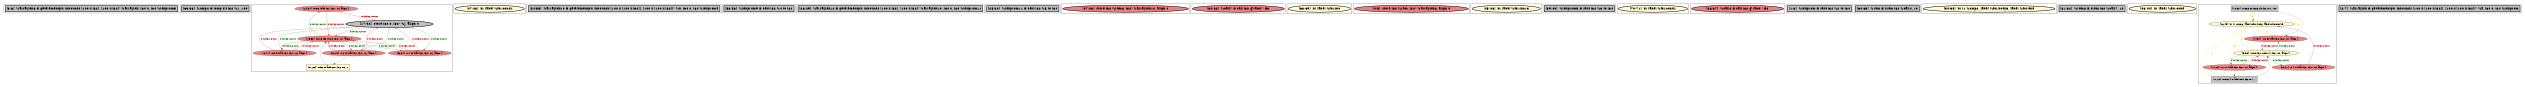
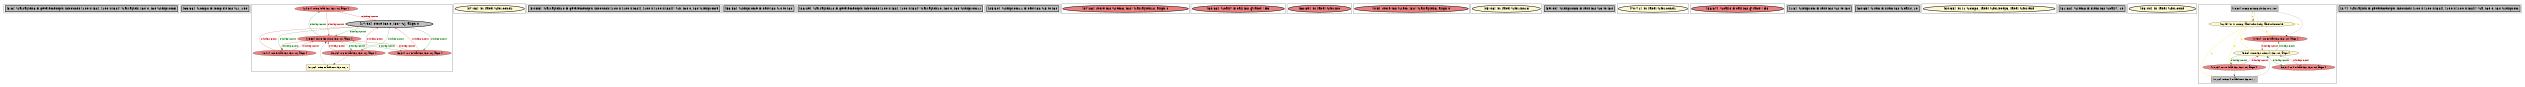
(1319, 9) -> (1319, 9)
(2309, 36) -> (2290, 59)
